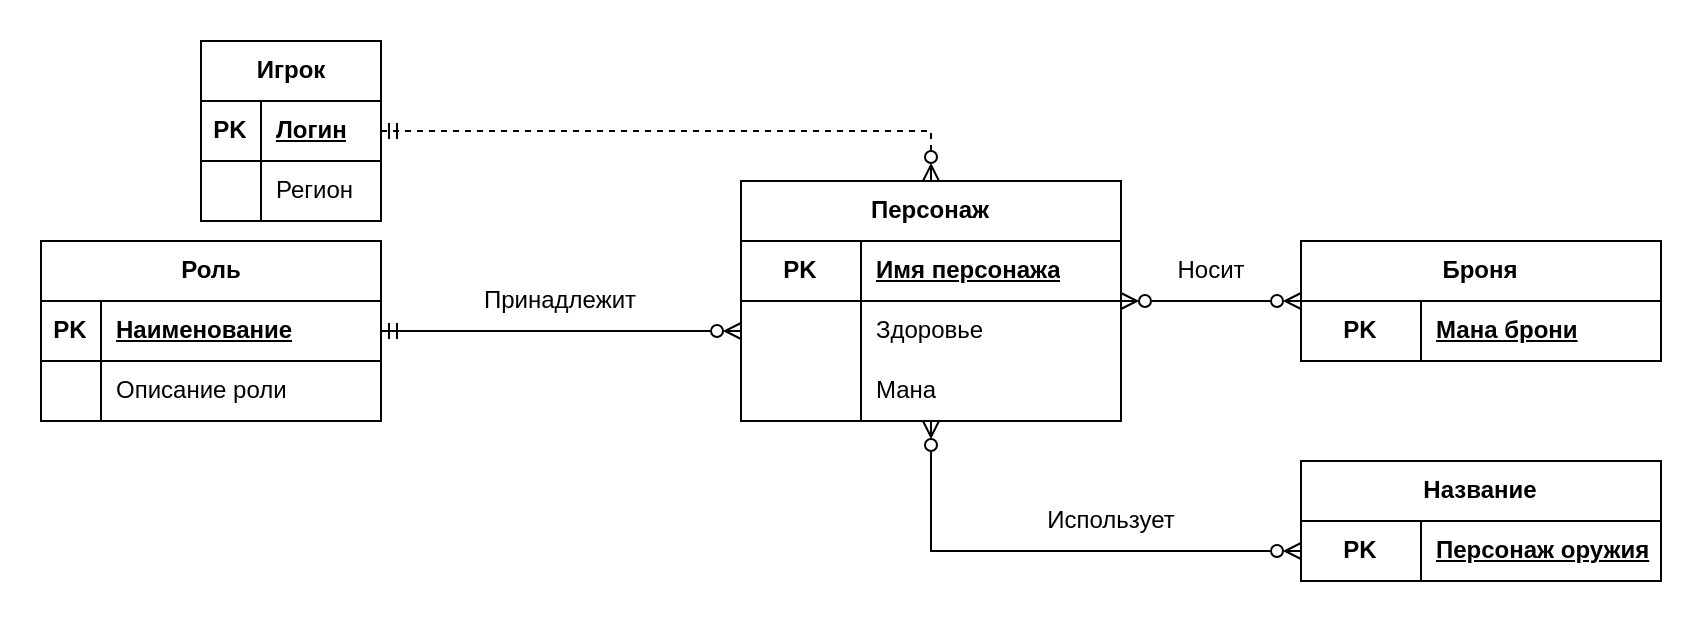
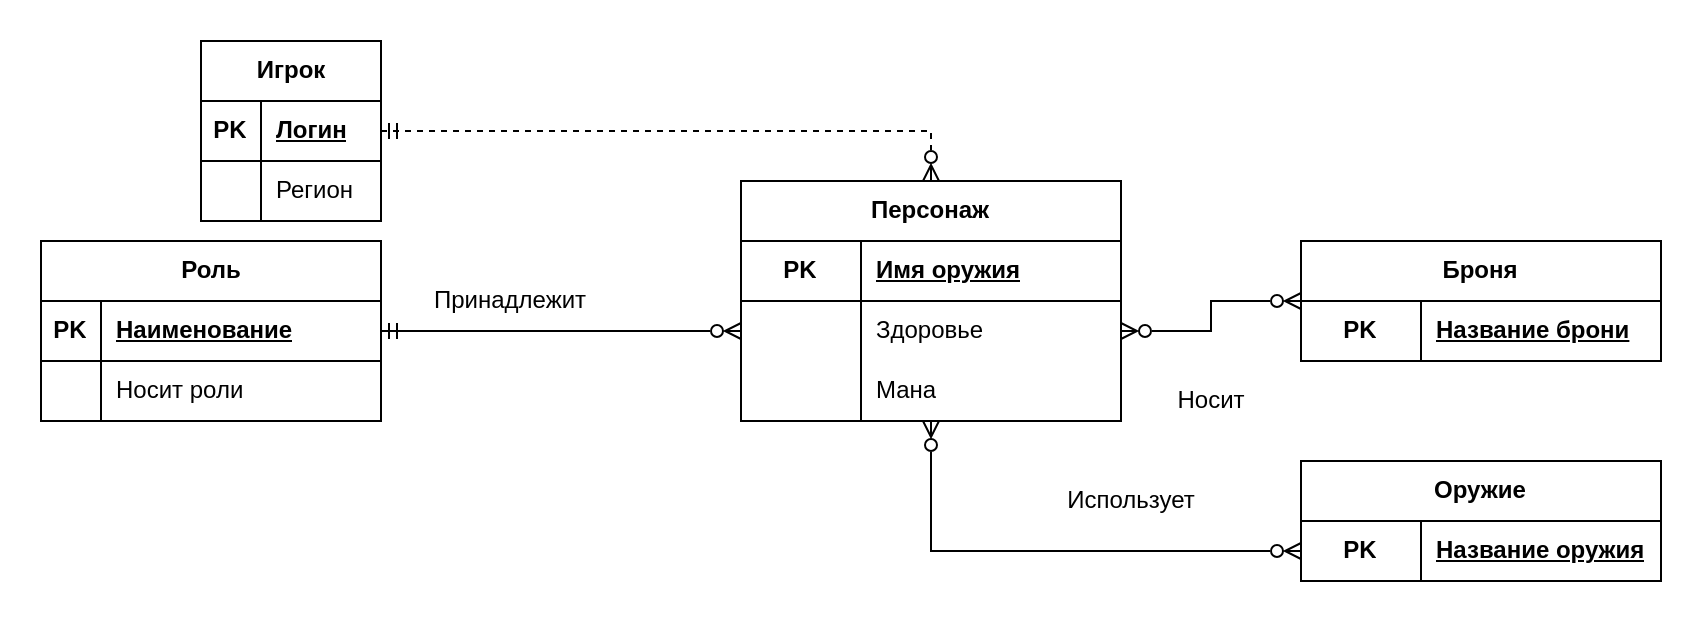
(961, 271) -> (941, 271)
(1211, 271) -> (1211, 401)
(561, 301) -> (511, 301)
(1183, 301) -> (1198, 331)
(1501, 331) -> (1528, 331)
(201, 391) -> (181, 391)
(1481, 491) -> (1481, 491)
(1111, 521) -> (1131, 501)
(1535, 551) -> (1535, 551)
